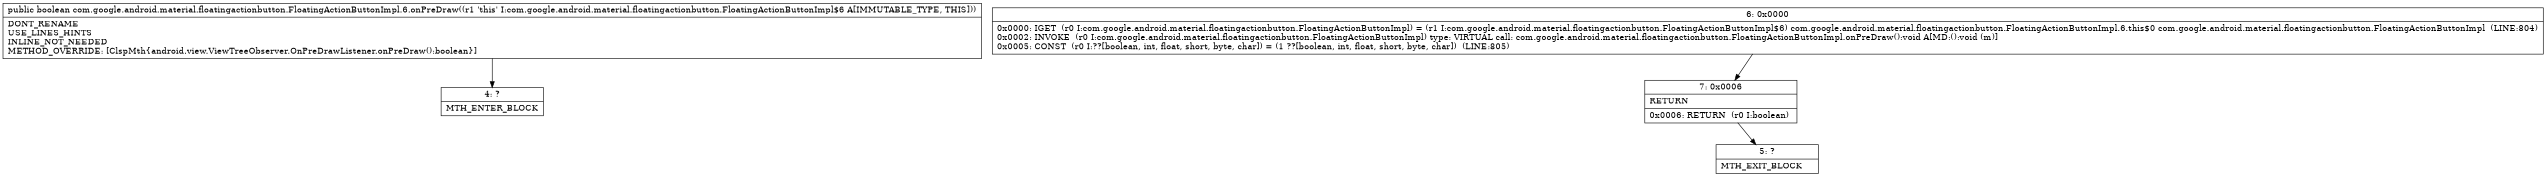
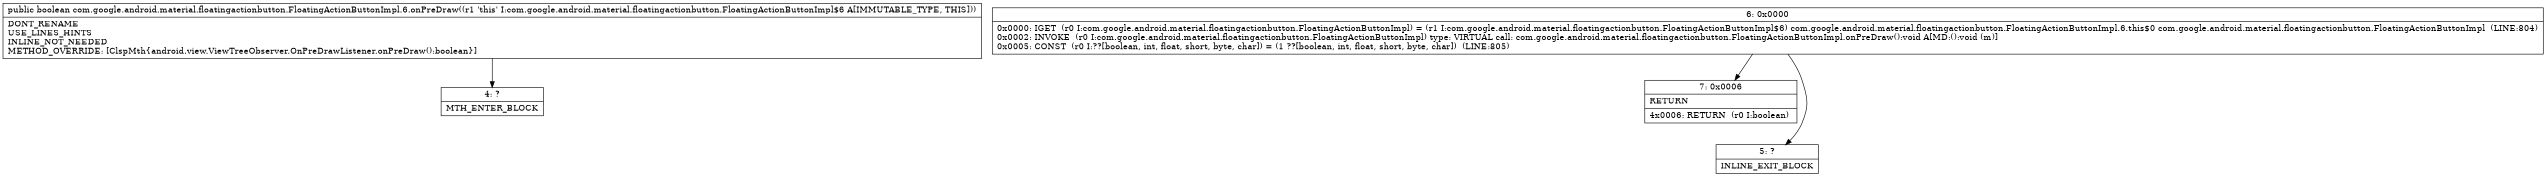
(1721, 115) -> (1721, 115)
(1745, 131) -> (1807, 97)
(1762, 166) -> (1767, 166)
